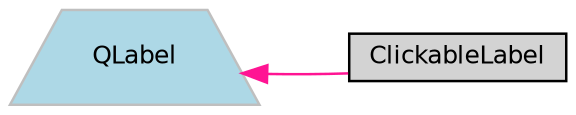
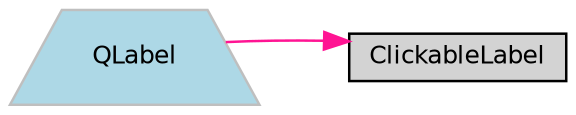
(308, 74) -> (274, 41)
